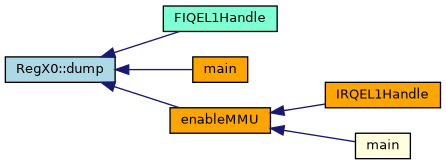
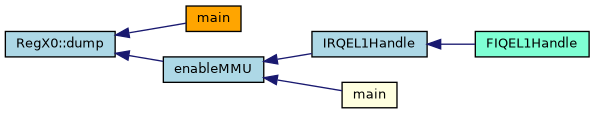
(147, 42) -> (458, 44)
(383, 95) -> (370, 44)
(220, 121) -> (214, 70)
